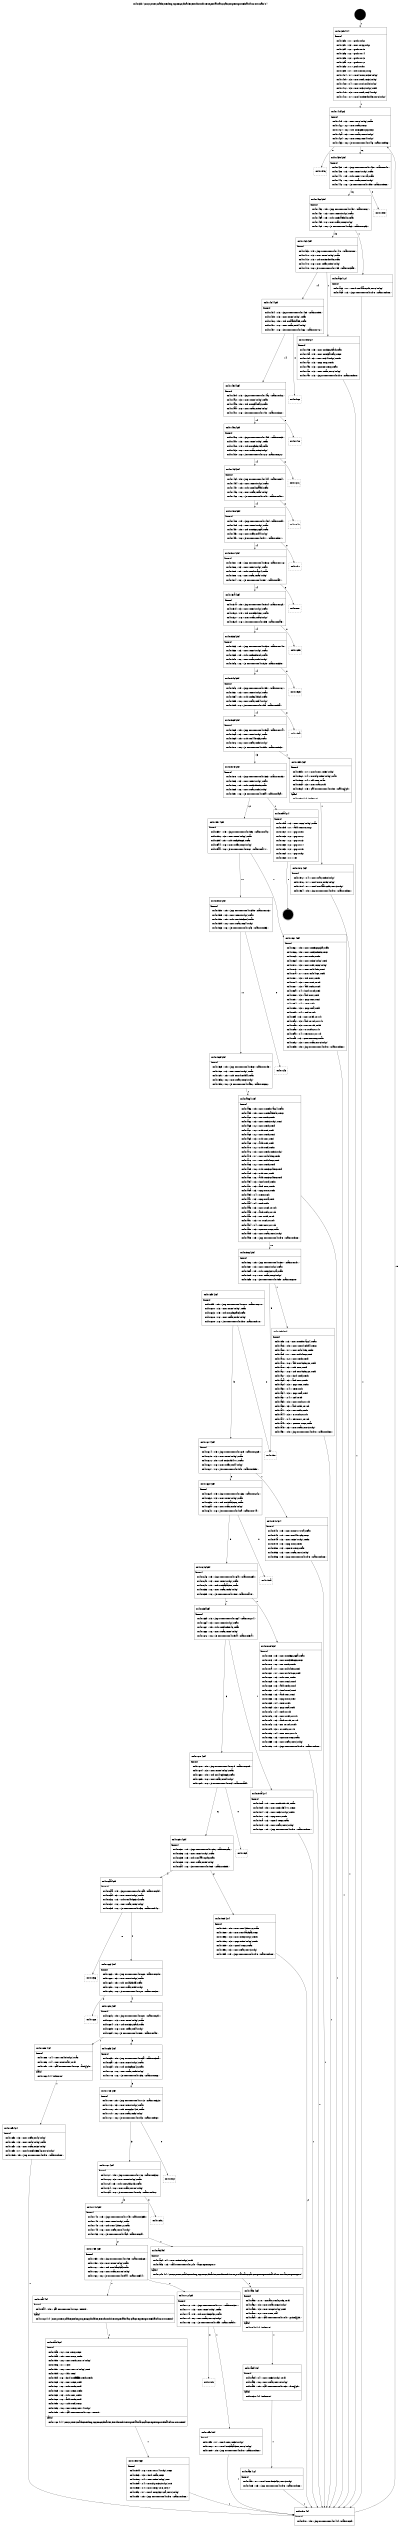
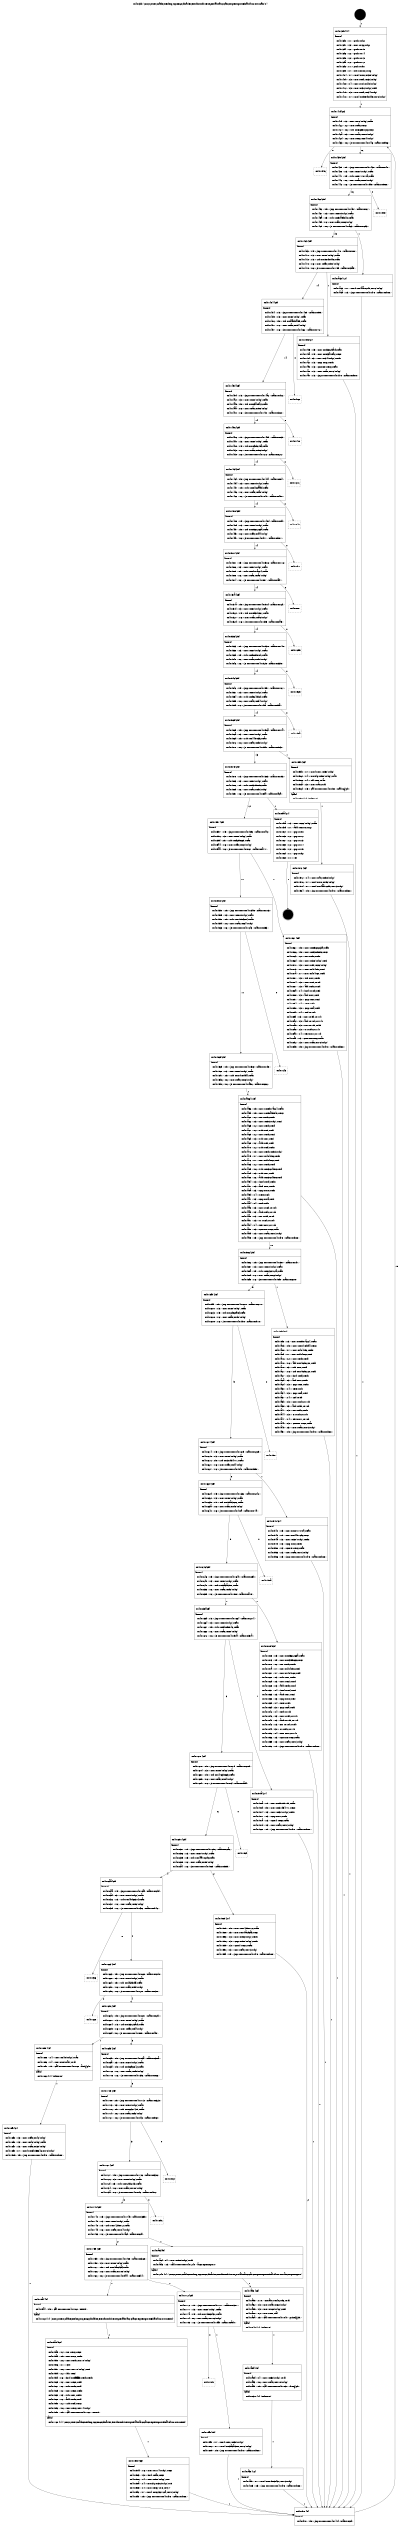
(270, 1367) -> (252, 1287)
